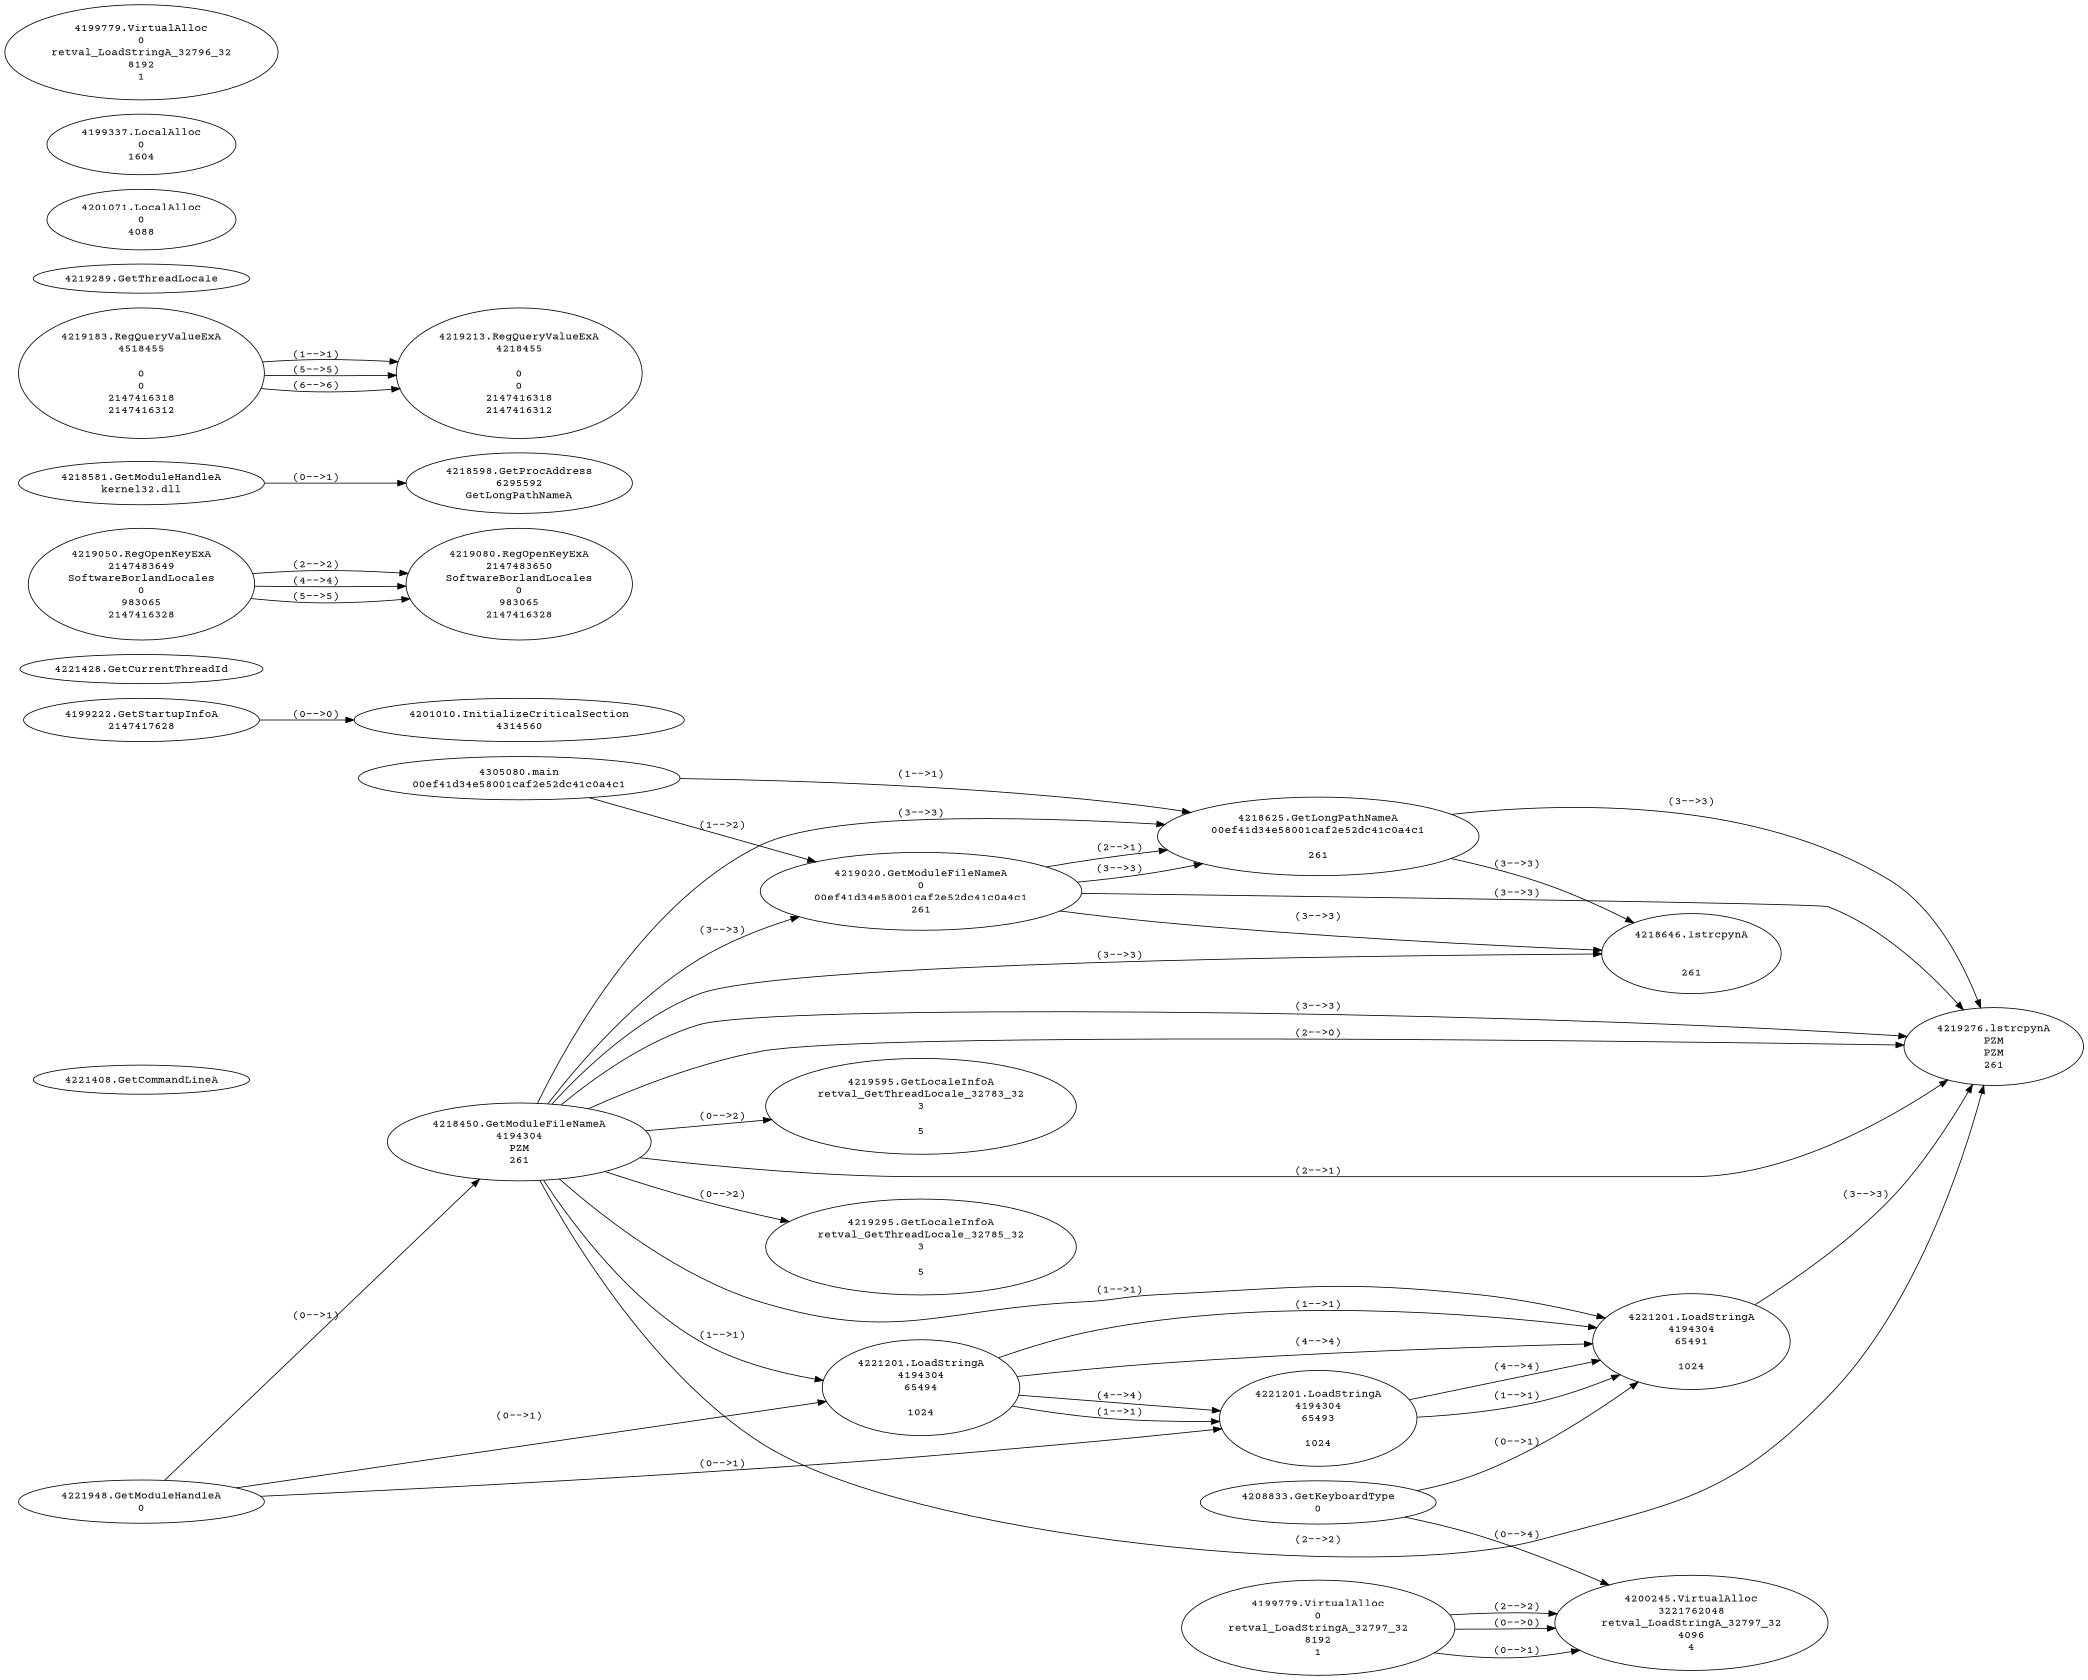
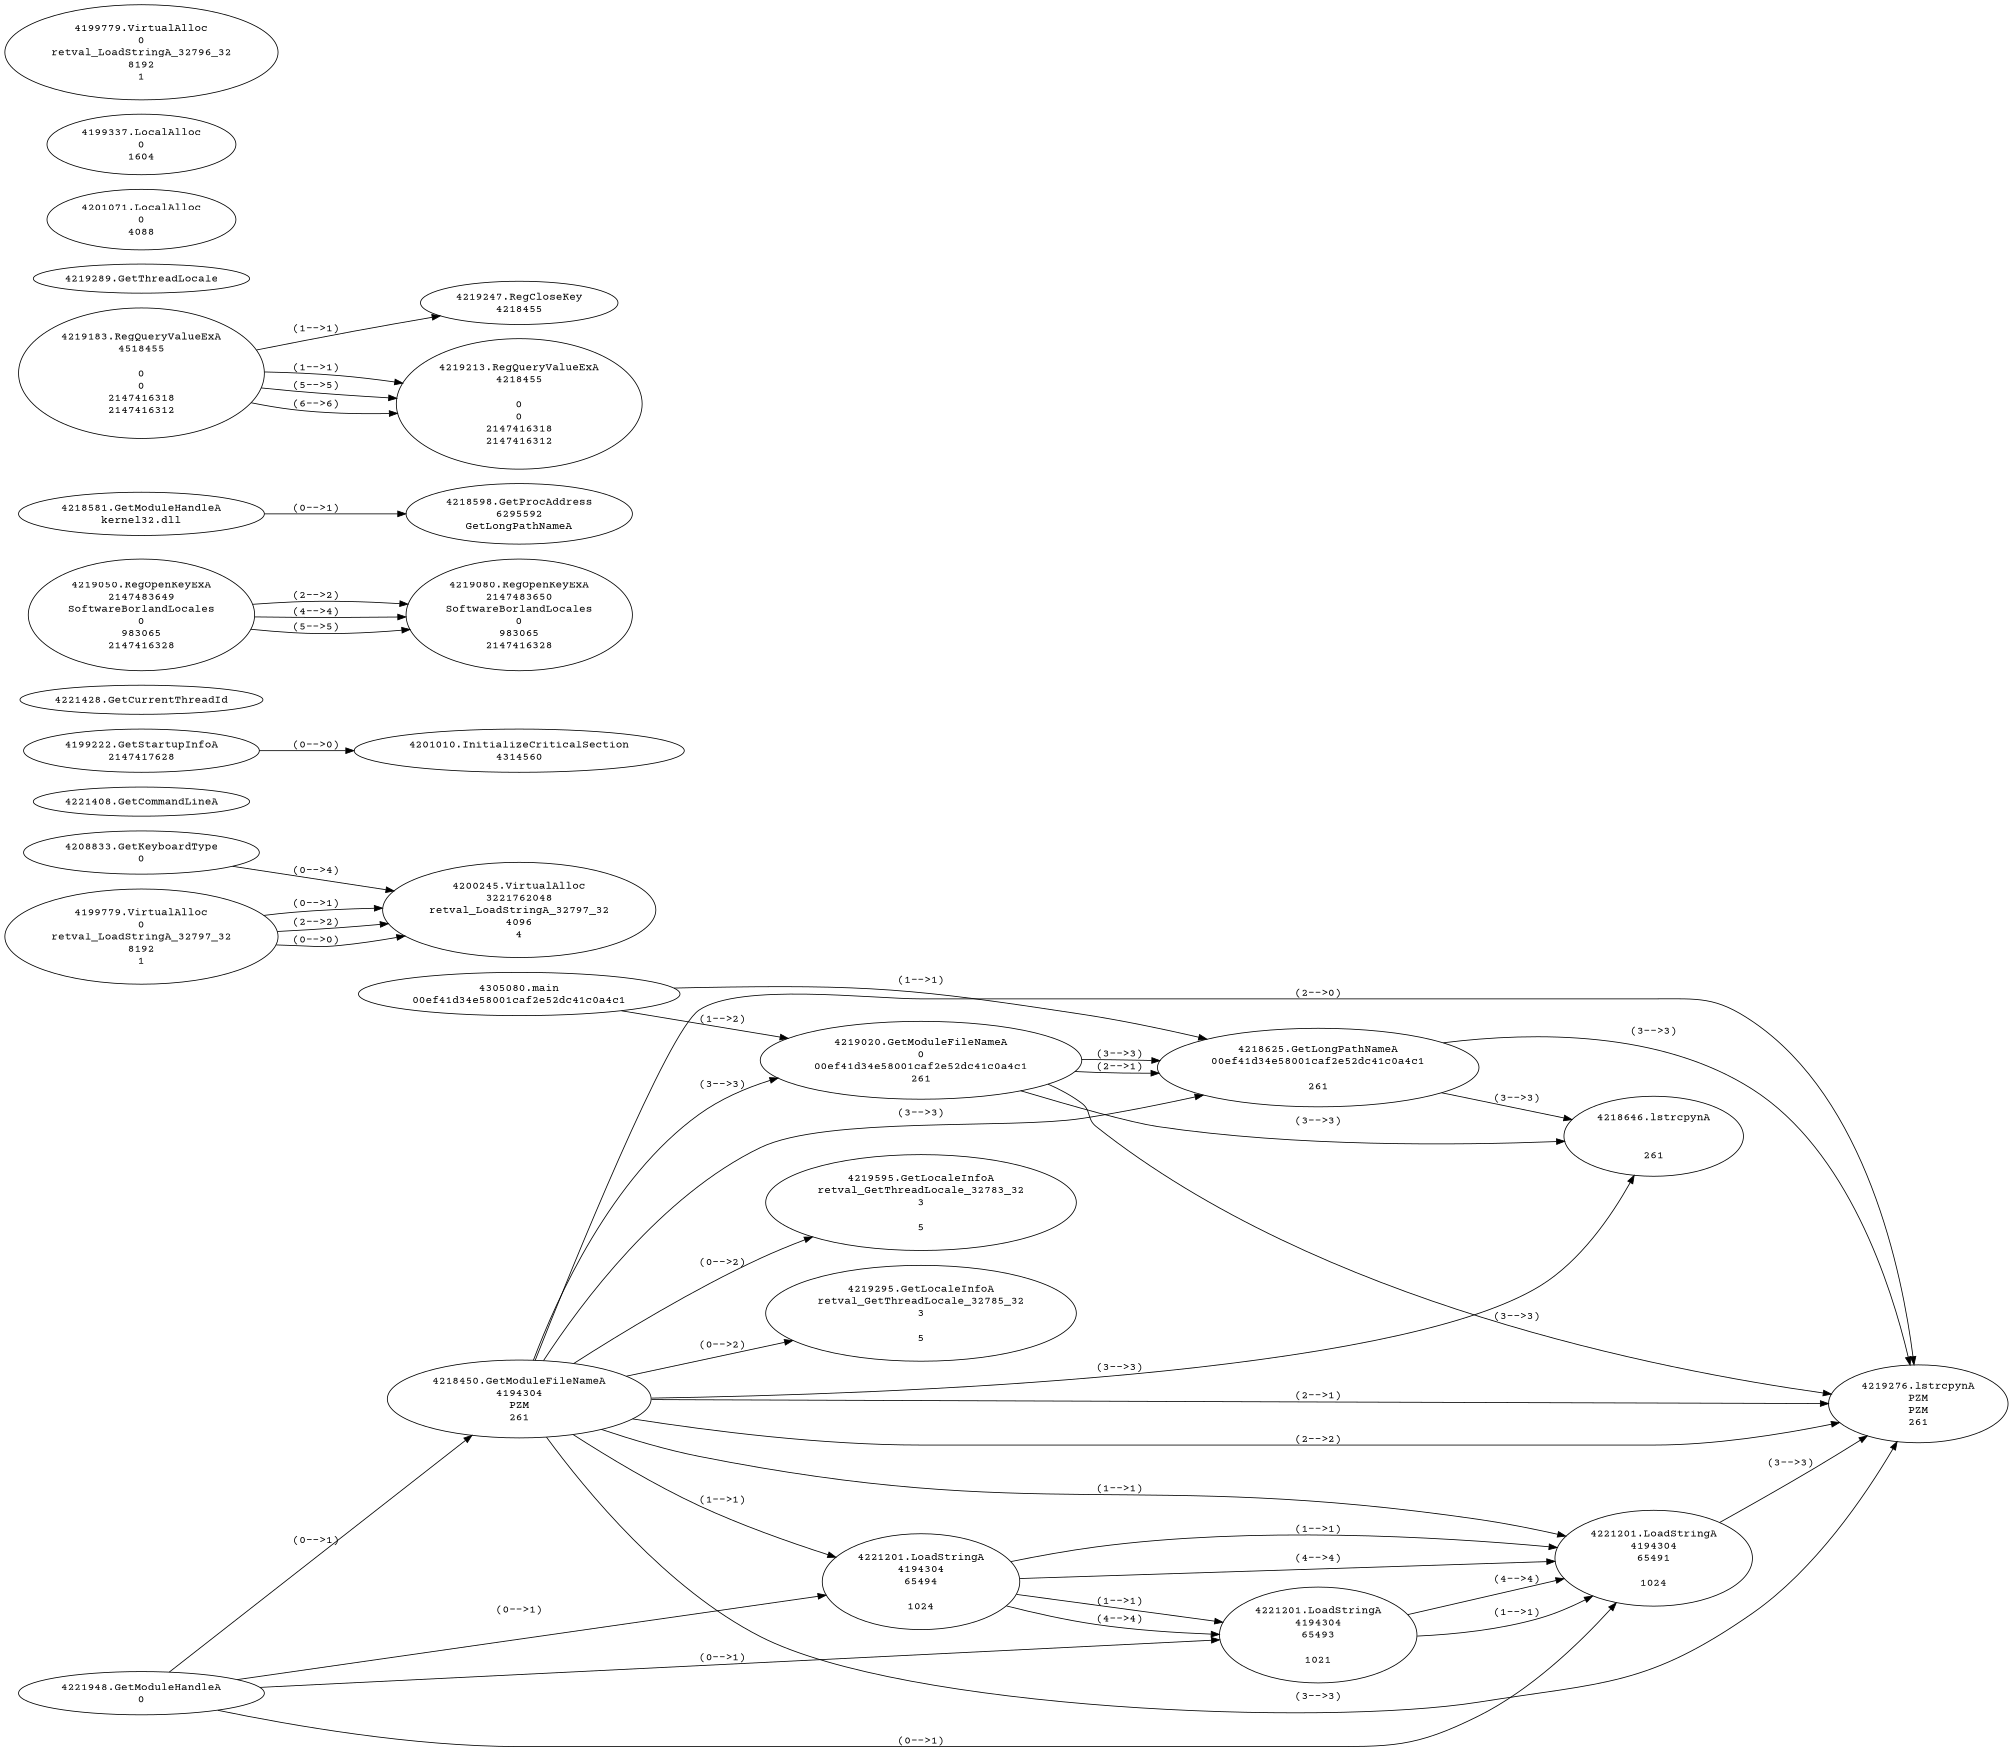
none -> (519, 303)
(1318, 1418) -> (1318, 1635)
(1530, 1450) -> (935, 1747)
